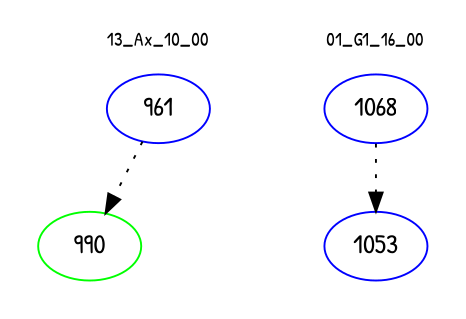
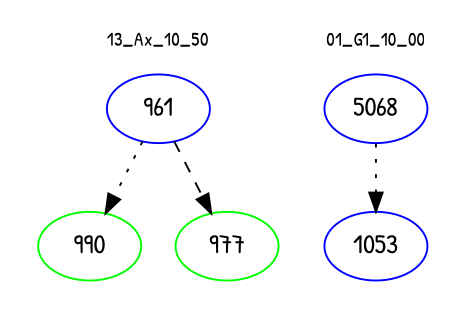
(158, 41) -> (158, 41)
(376, 41) -> (376, 41)
(376, 109) -> (376, 109)
none -> (227, 246)
